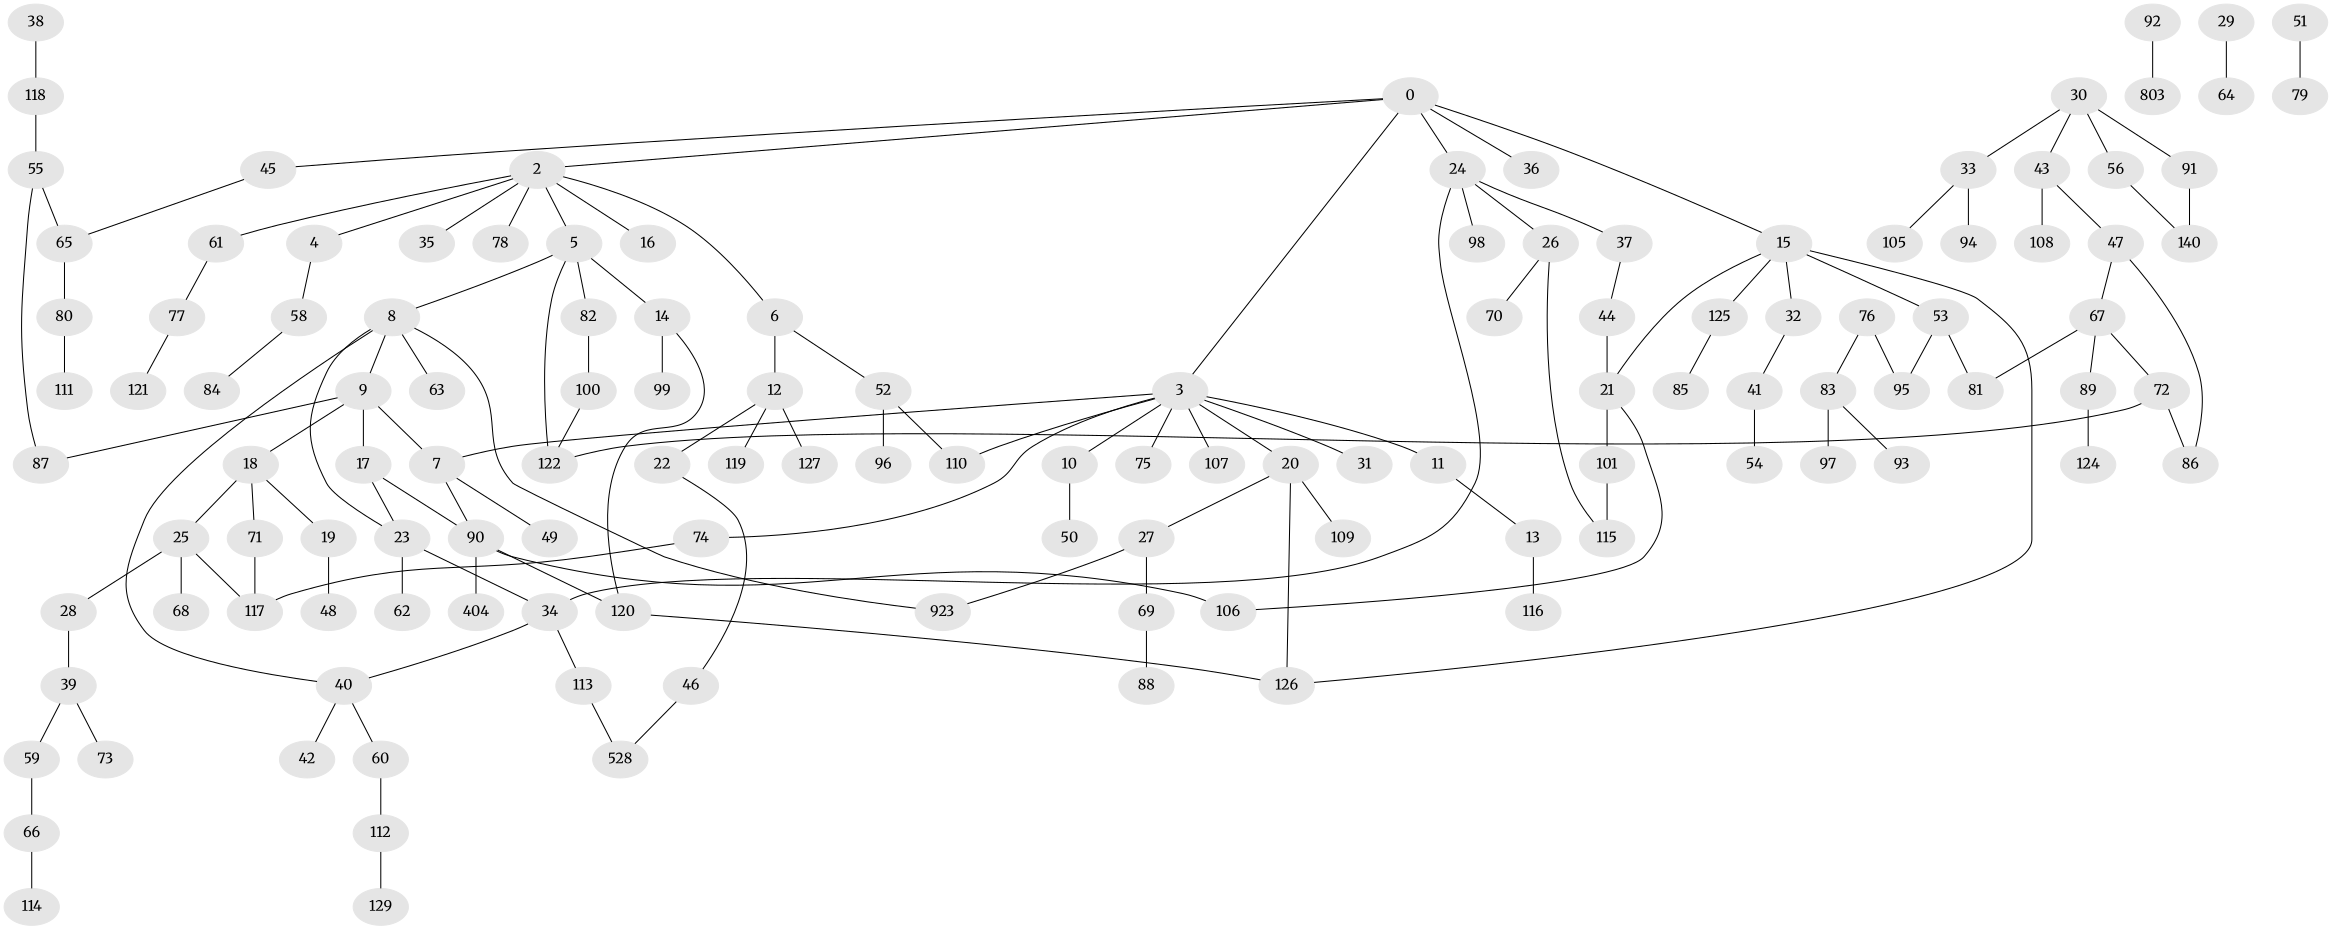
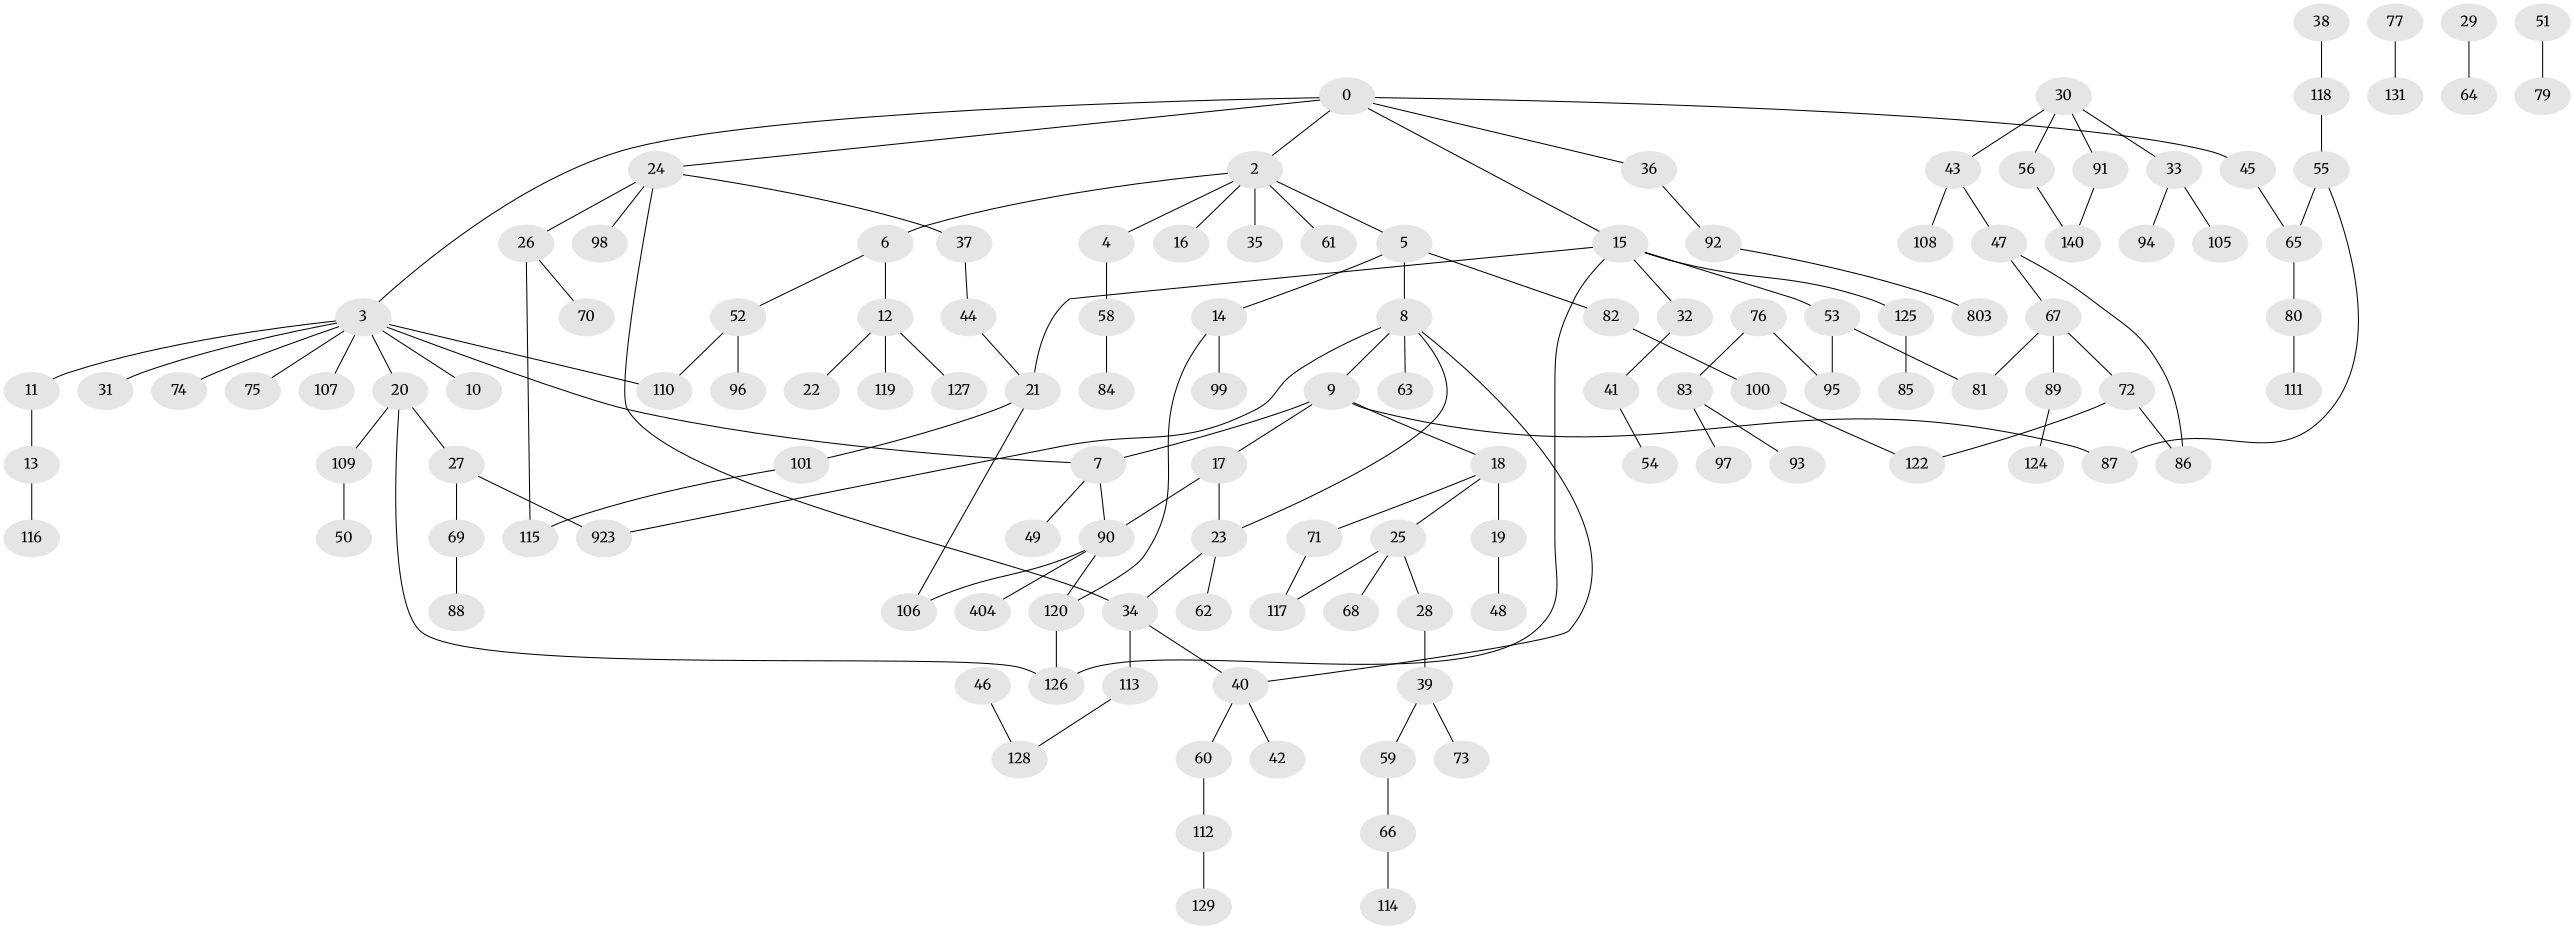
none -> (1681, 207)
(501, 244) -> none
(197, 281) -> none
(545, 352) -> none
(138, 391) -> (2395, 96)
(1070, 502) -> (344, 502)
(746, 564) -> none
(484, 566) -> none
(620, 760) -> (1020, 760)
